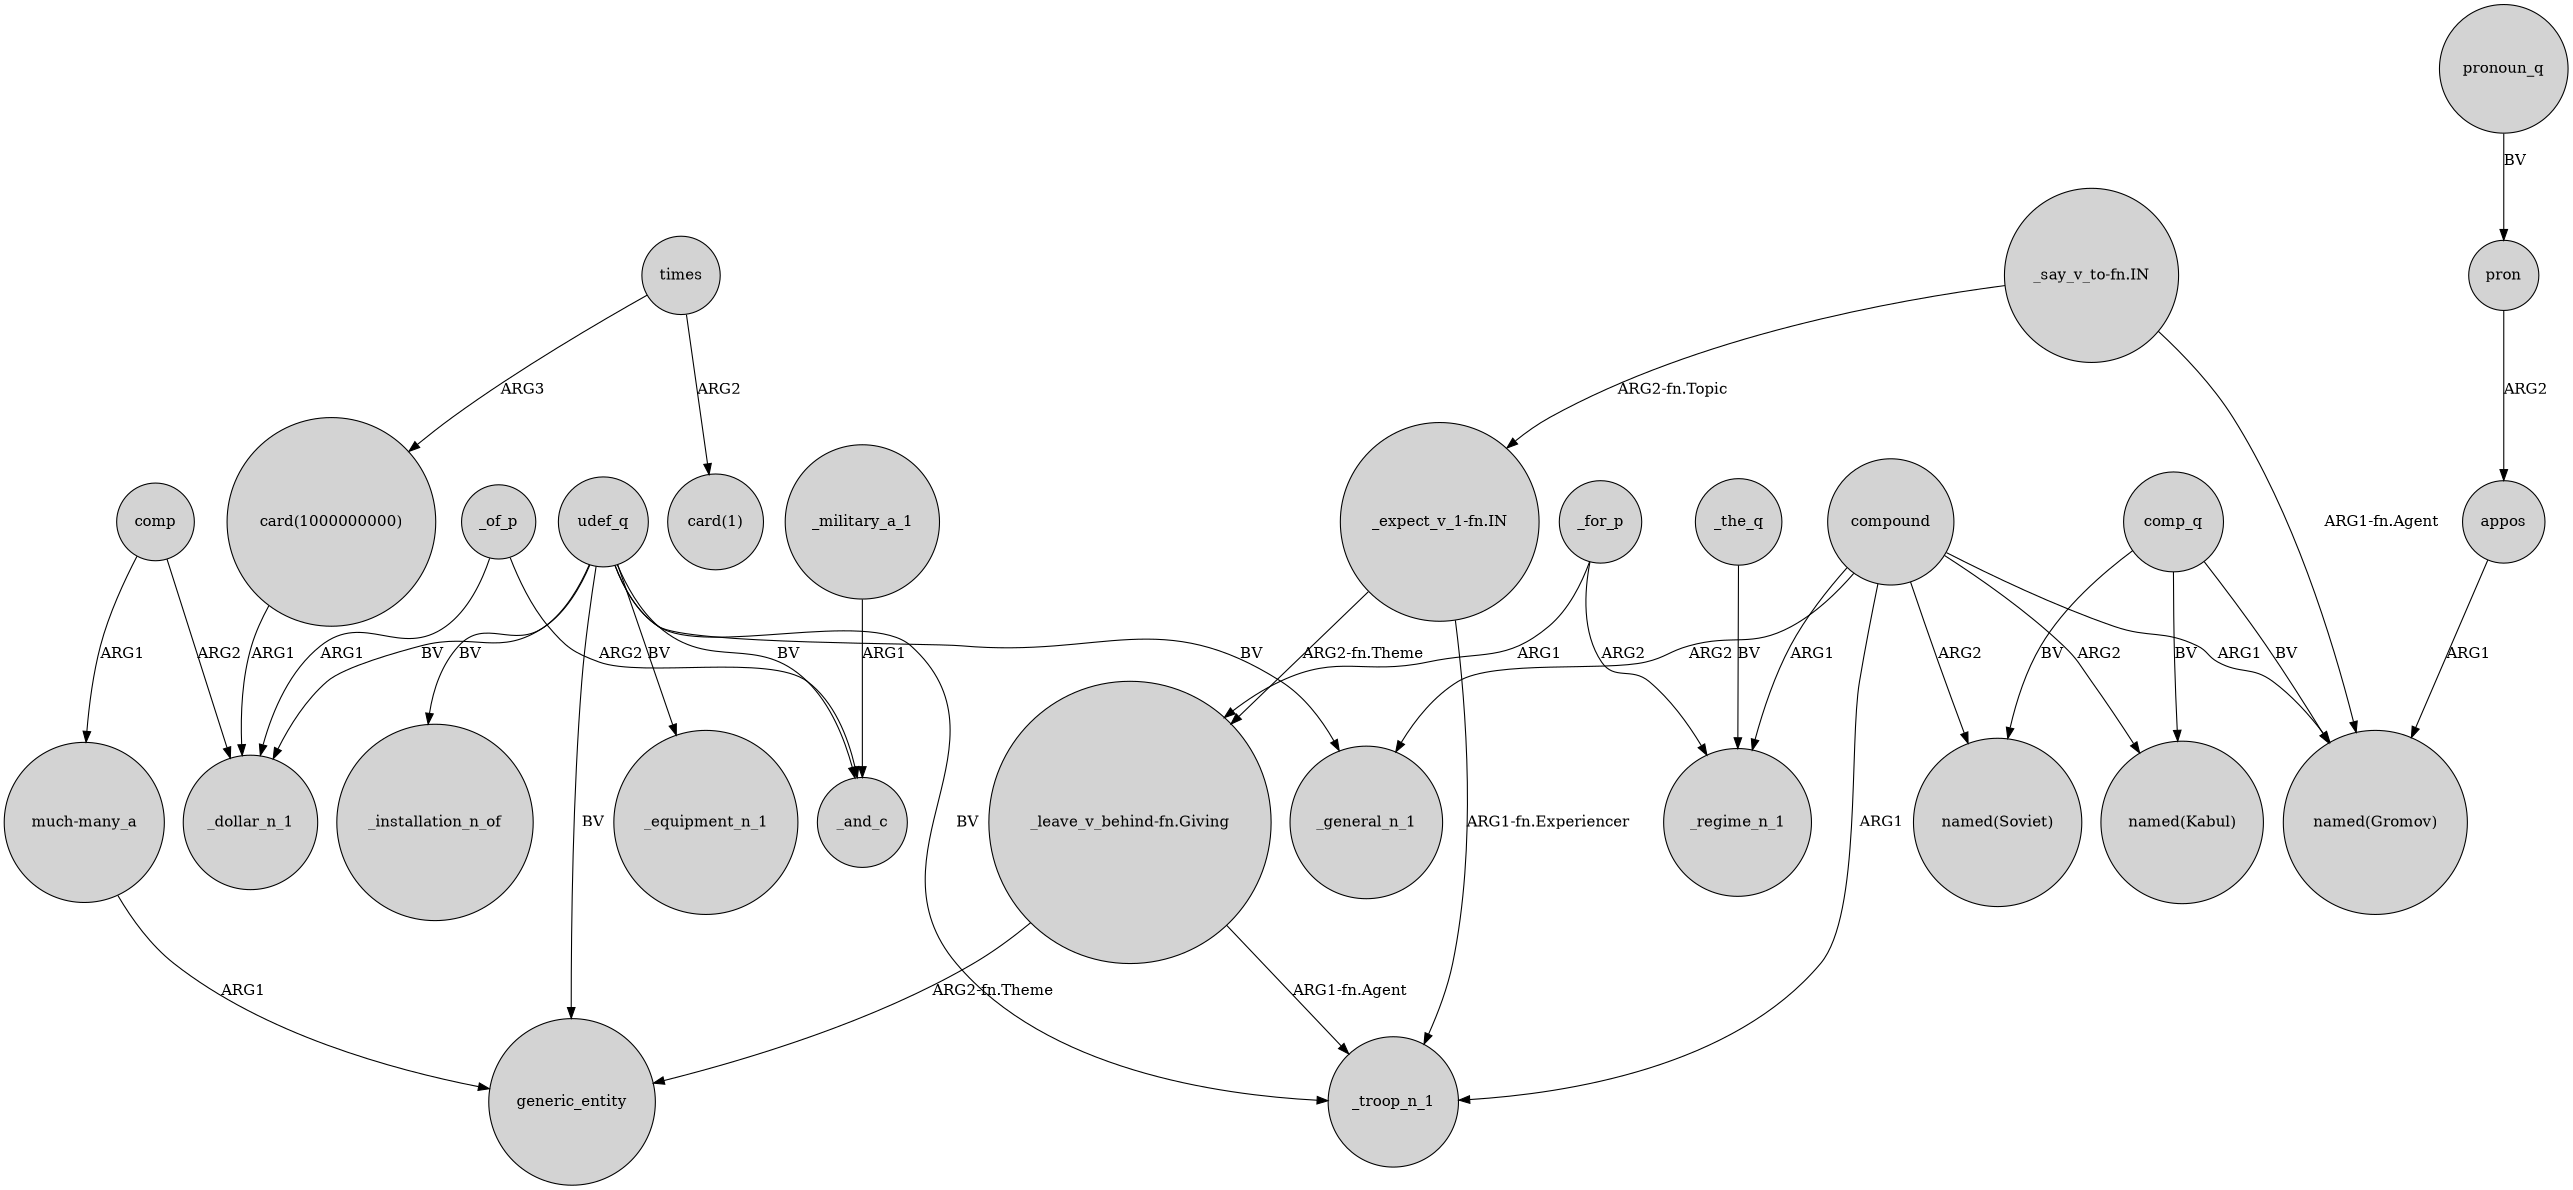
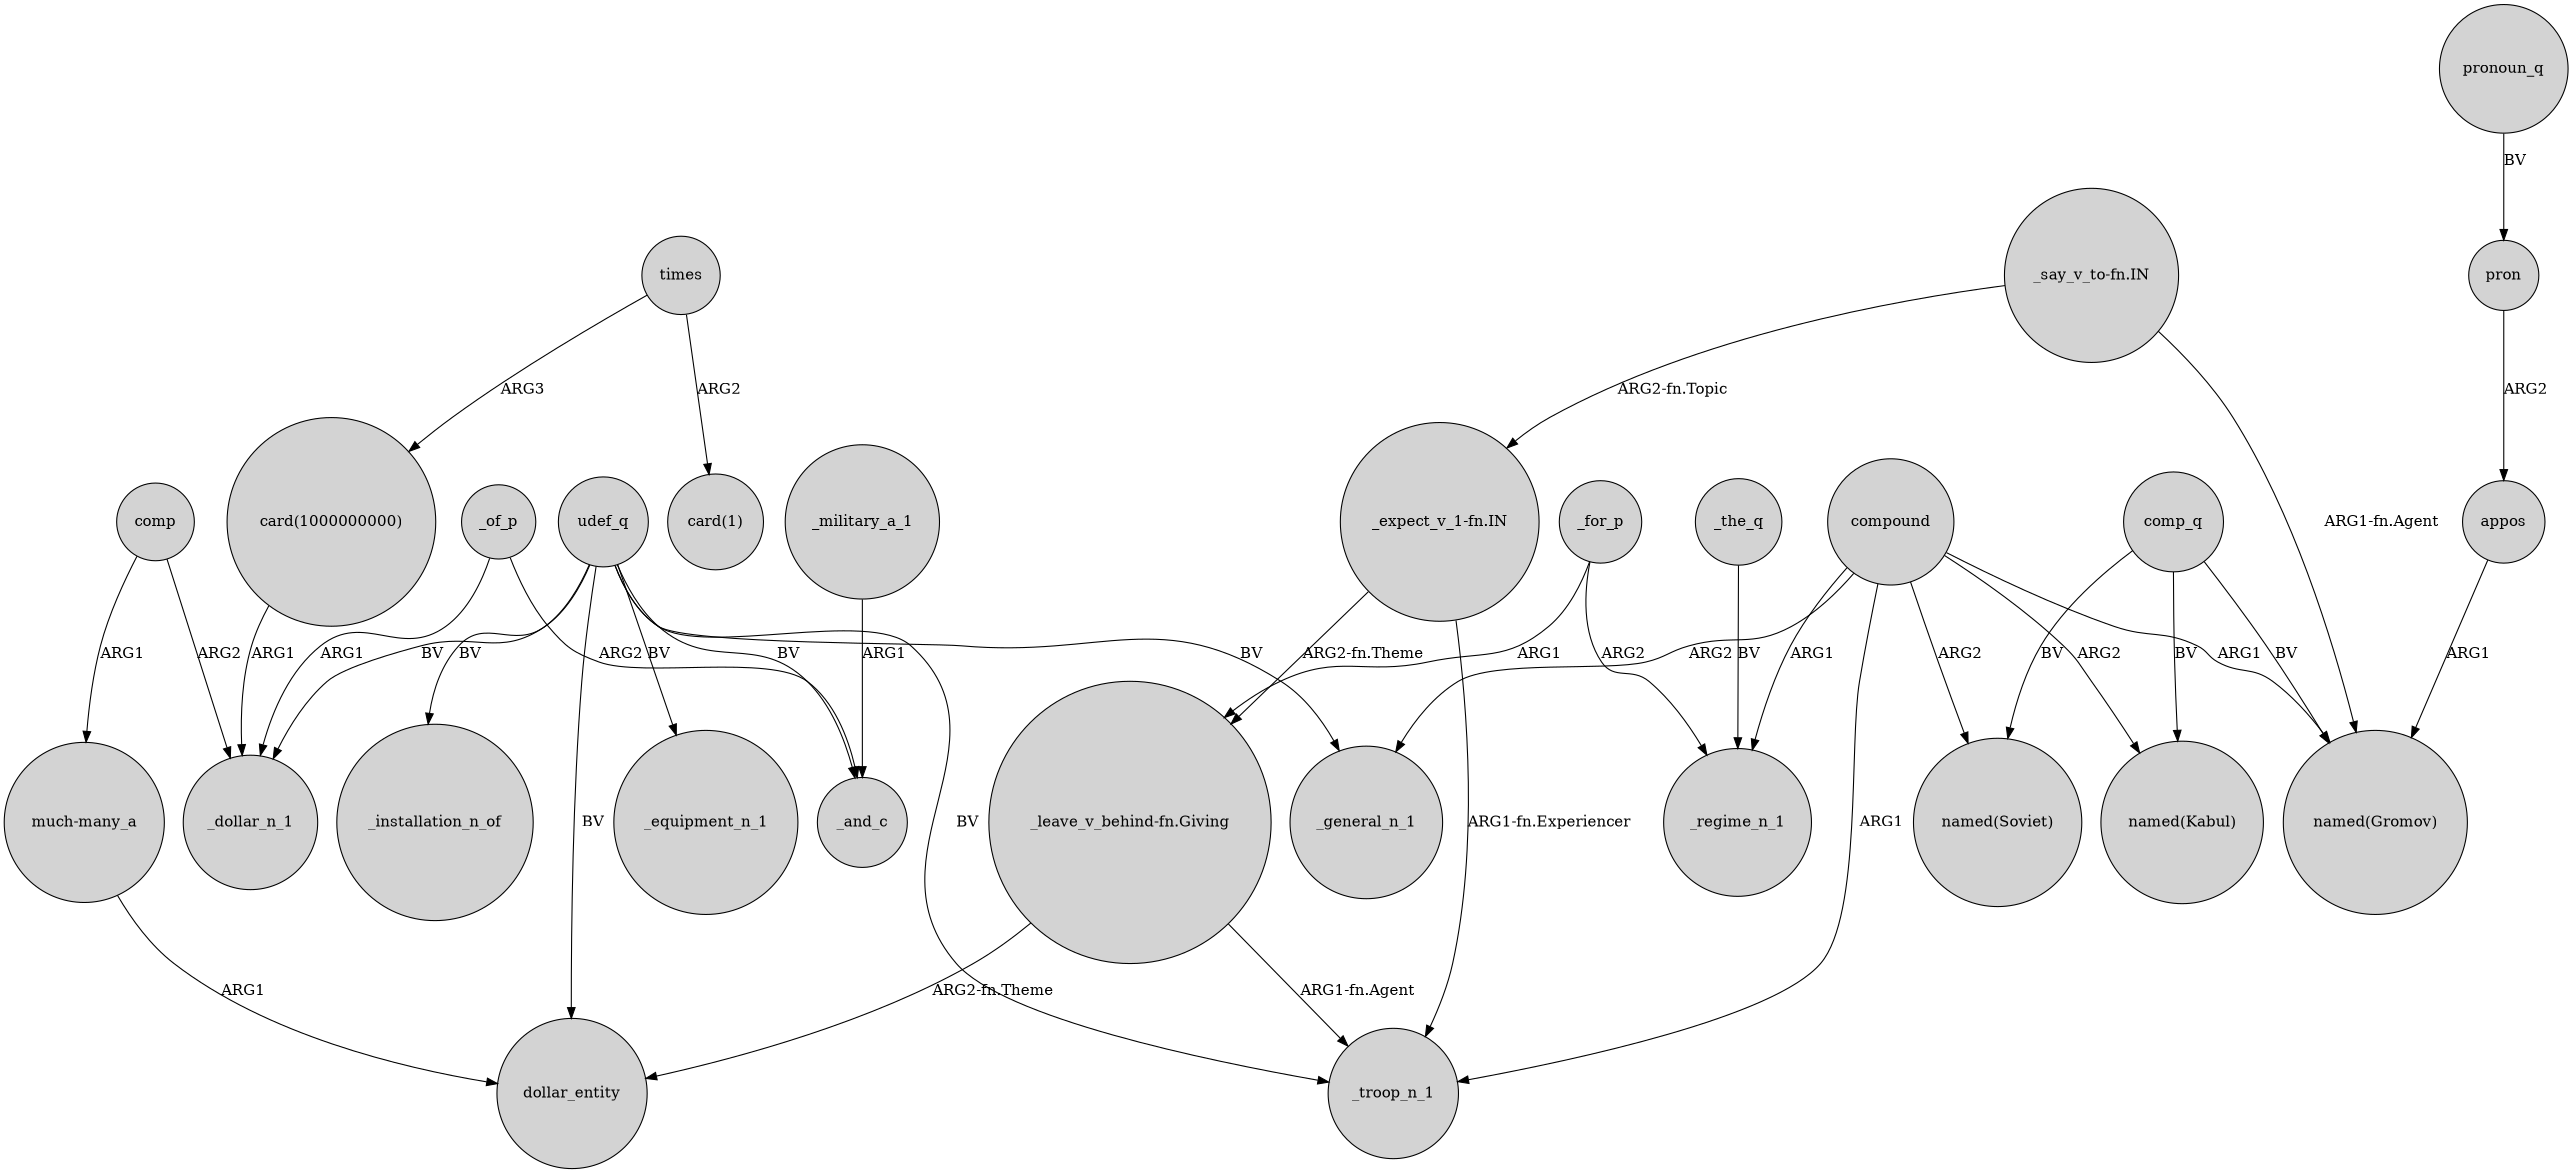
(572, 1102) -> (572, 1093)
